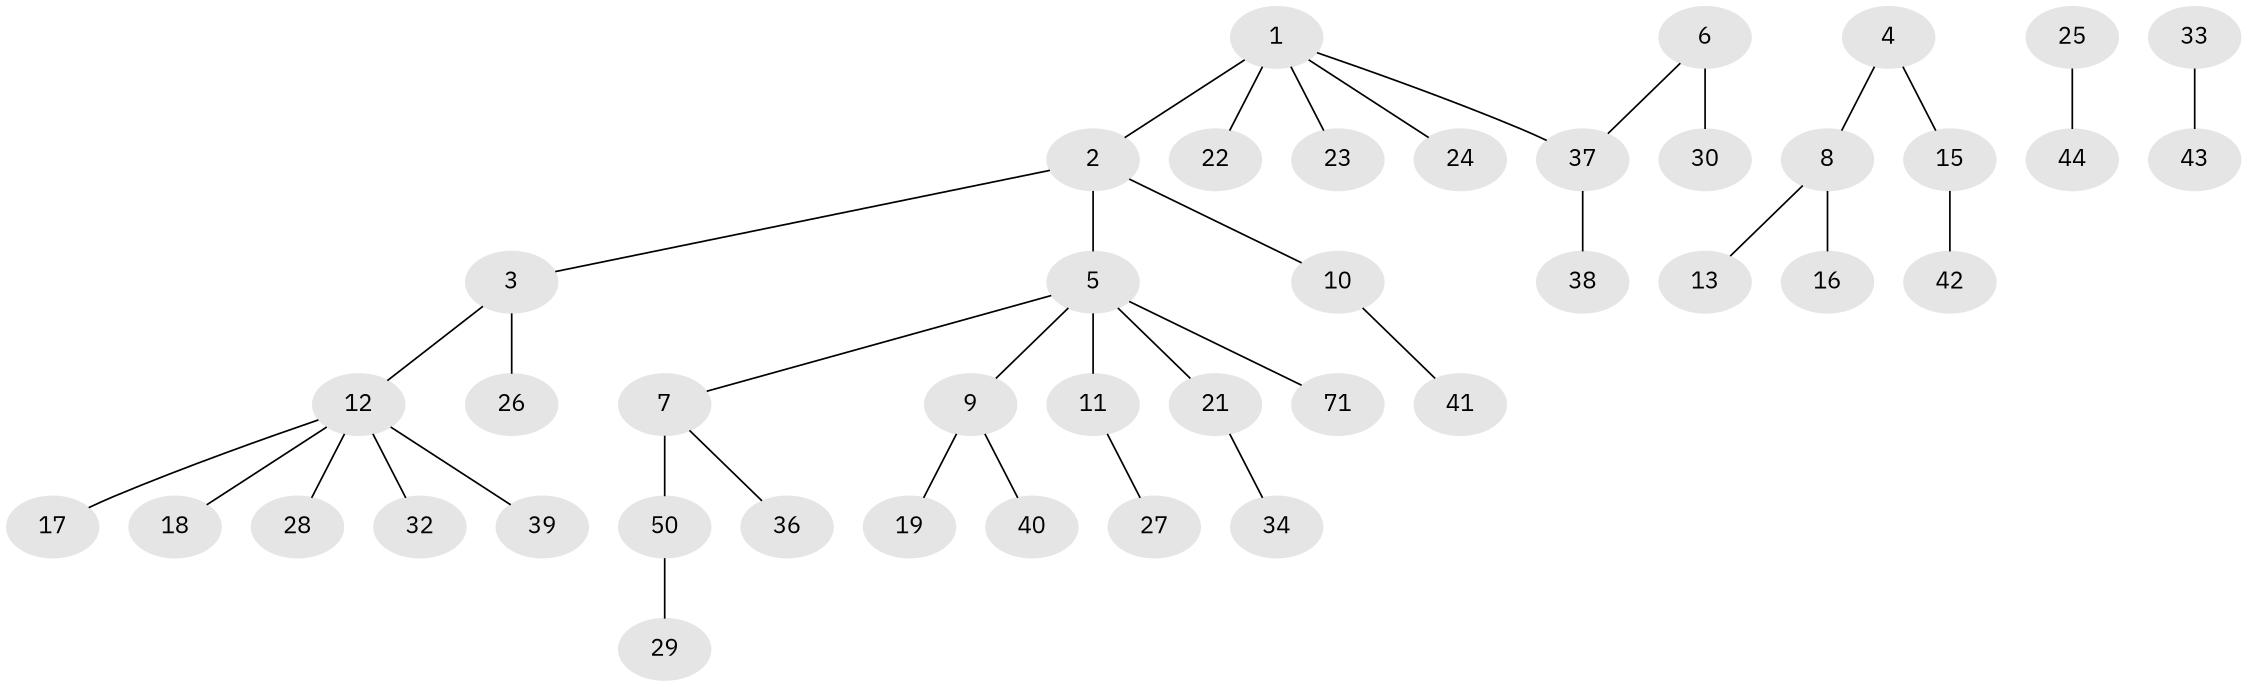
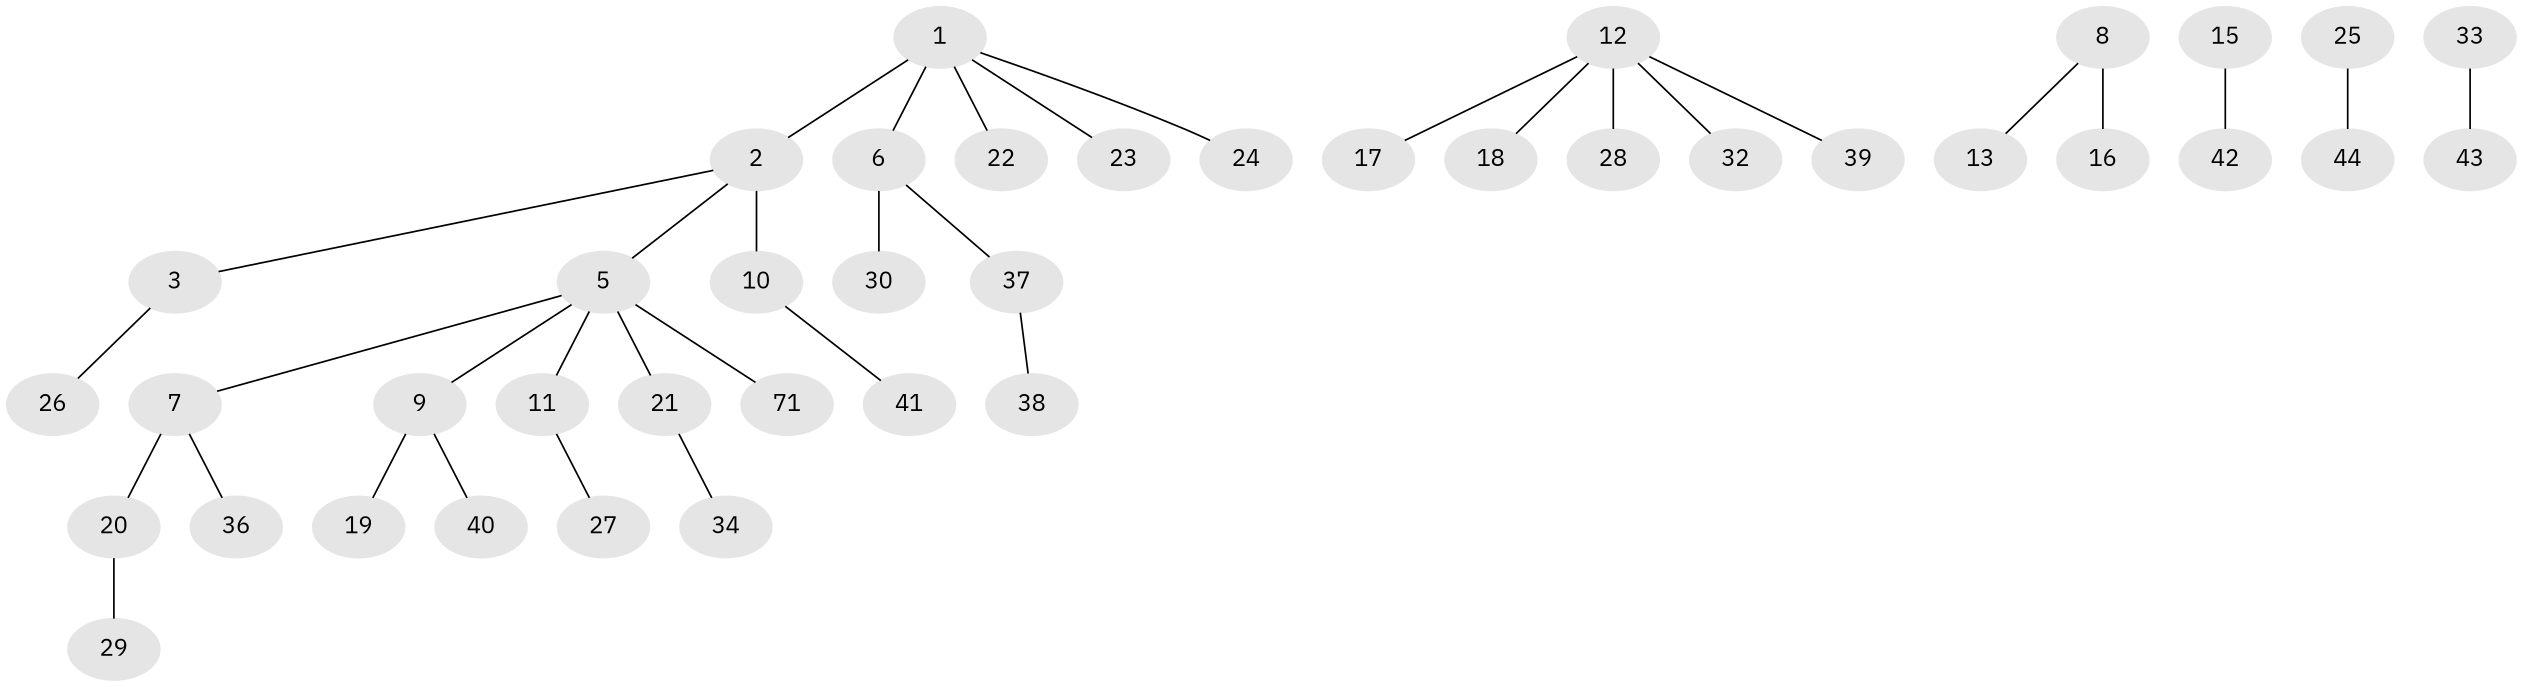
(1889, 37) -> none
(1433, 94) -> (909, 99)
(435, 343) -> none
(665, 527) -> (114, 527)
